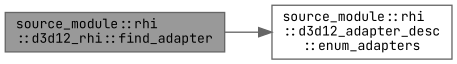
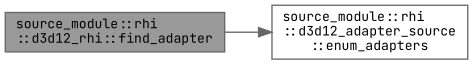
(362, 32) -> (370, 32)
